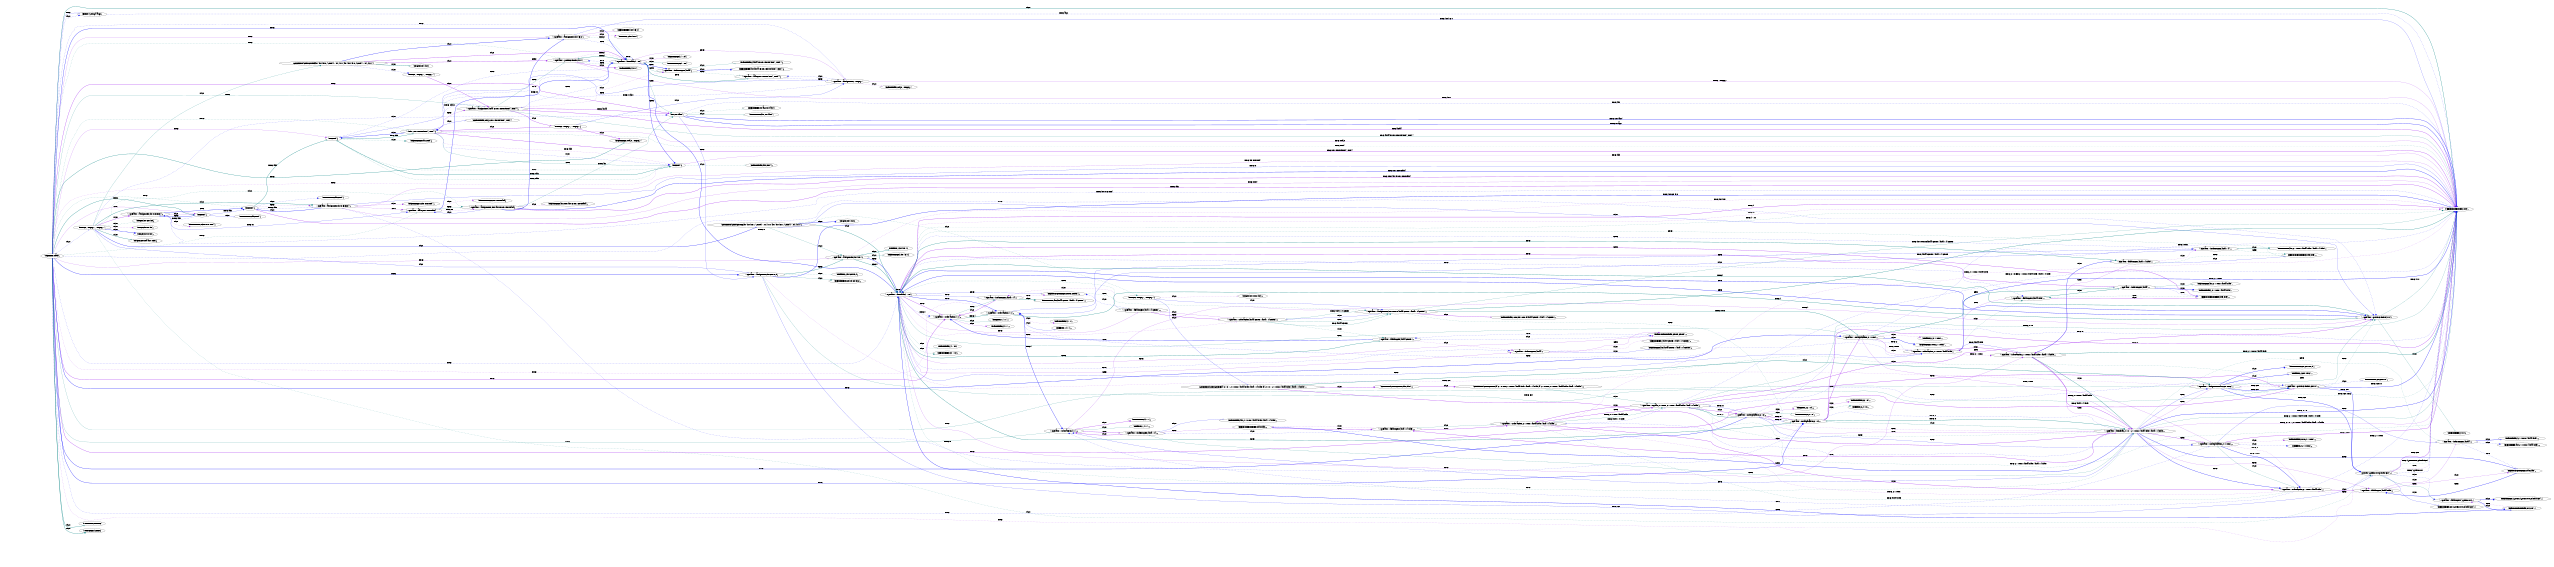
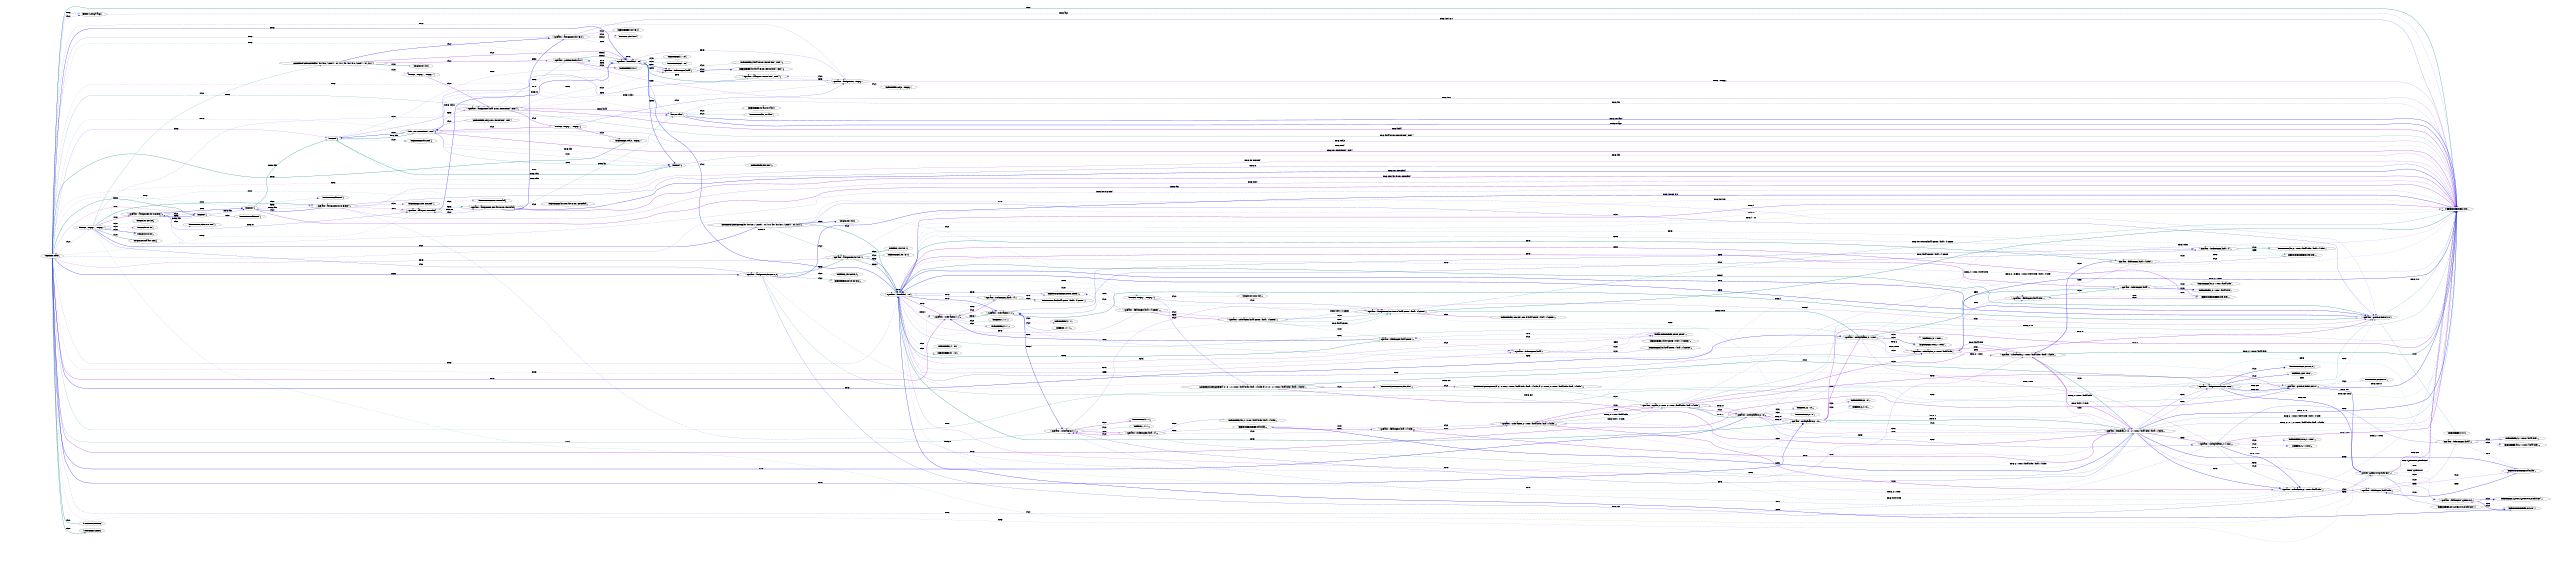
(292, 84) -> (292, 84)
(705, 214) -> none
(55, 401) -> (56, 397)
